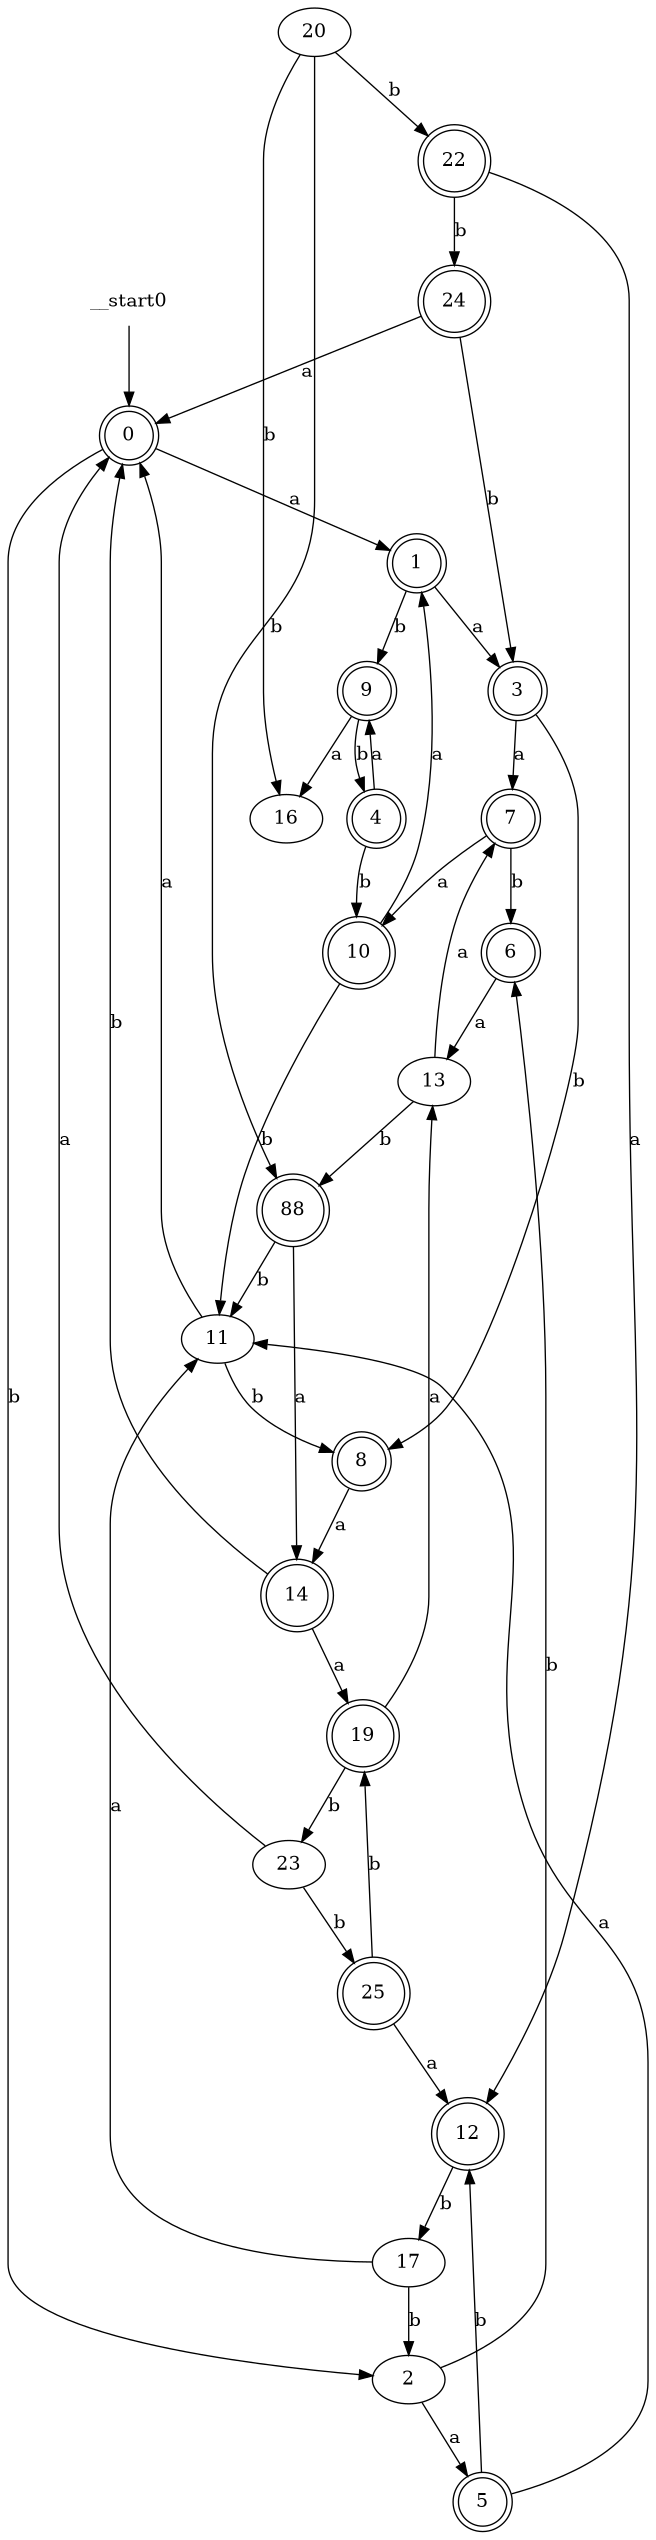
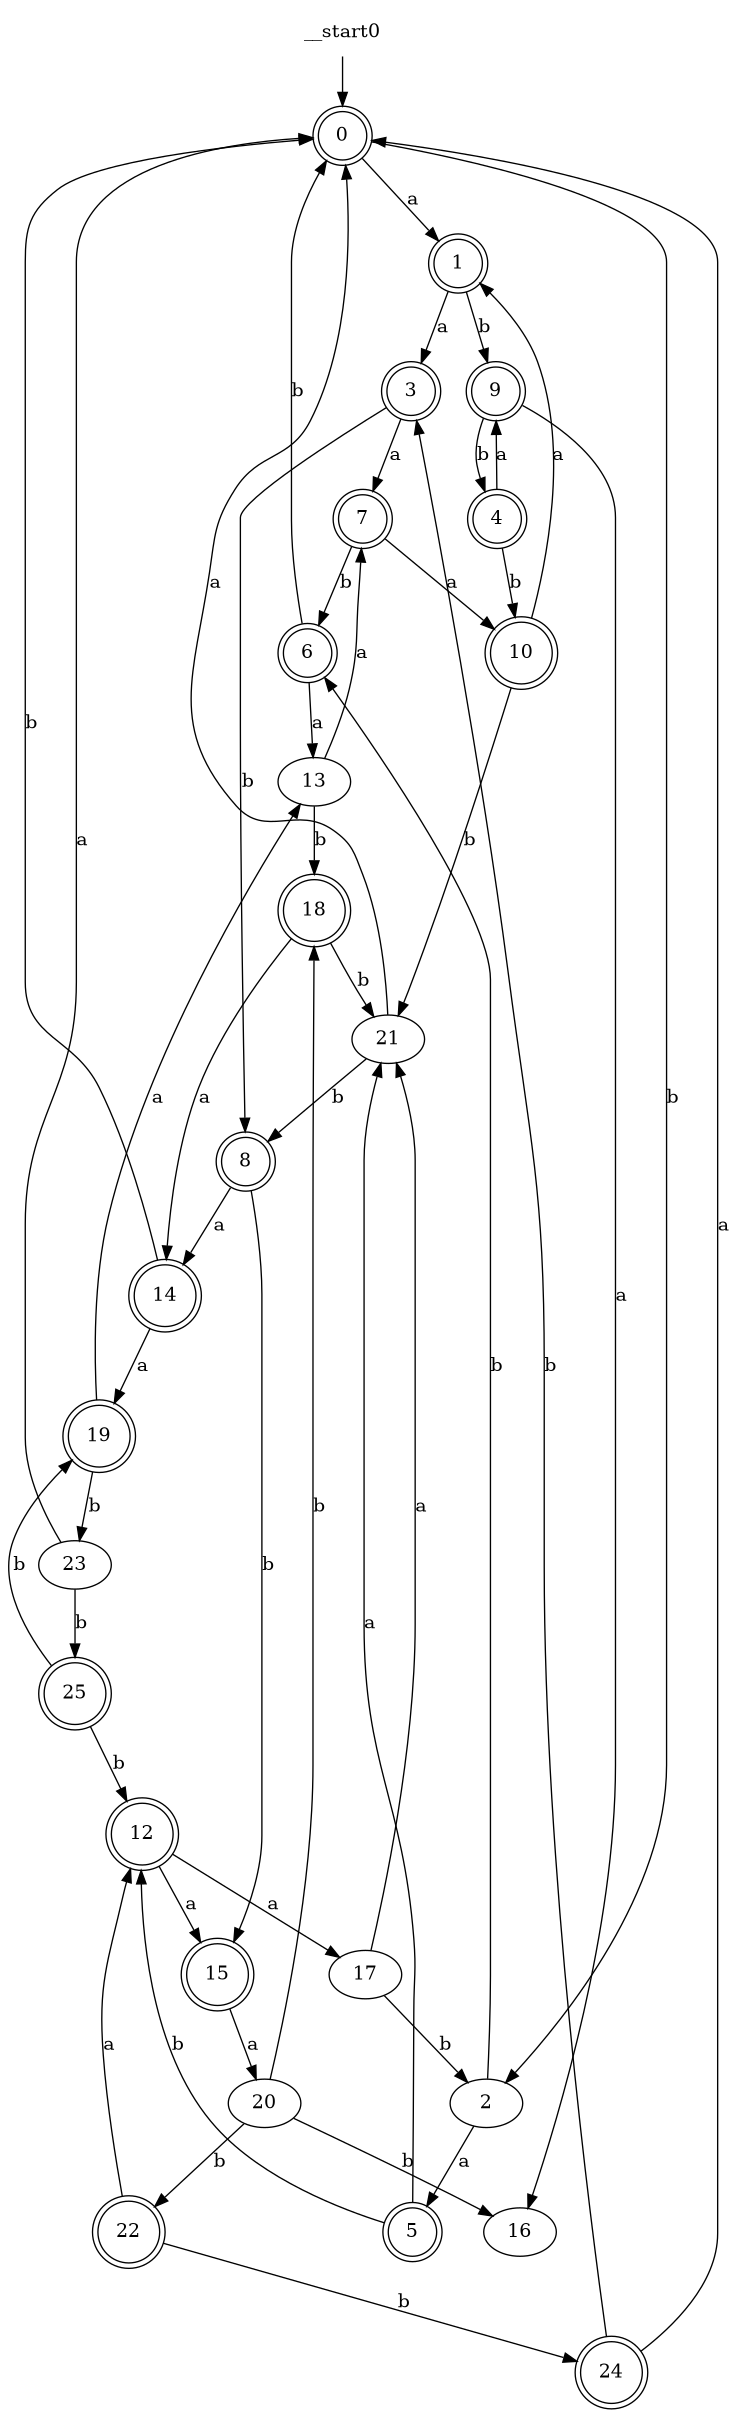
none -> (291, 396)
(293, 1210) -> (314, 911)
(218, 1339) -> (388, 1039)
none -> (218, 1975)
(432, 2064) -> (119, 1764)
(446, 2204) -> (273, 1904)
